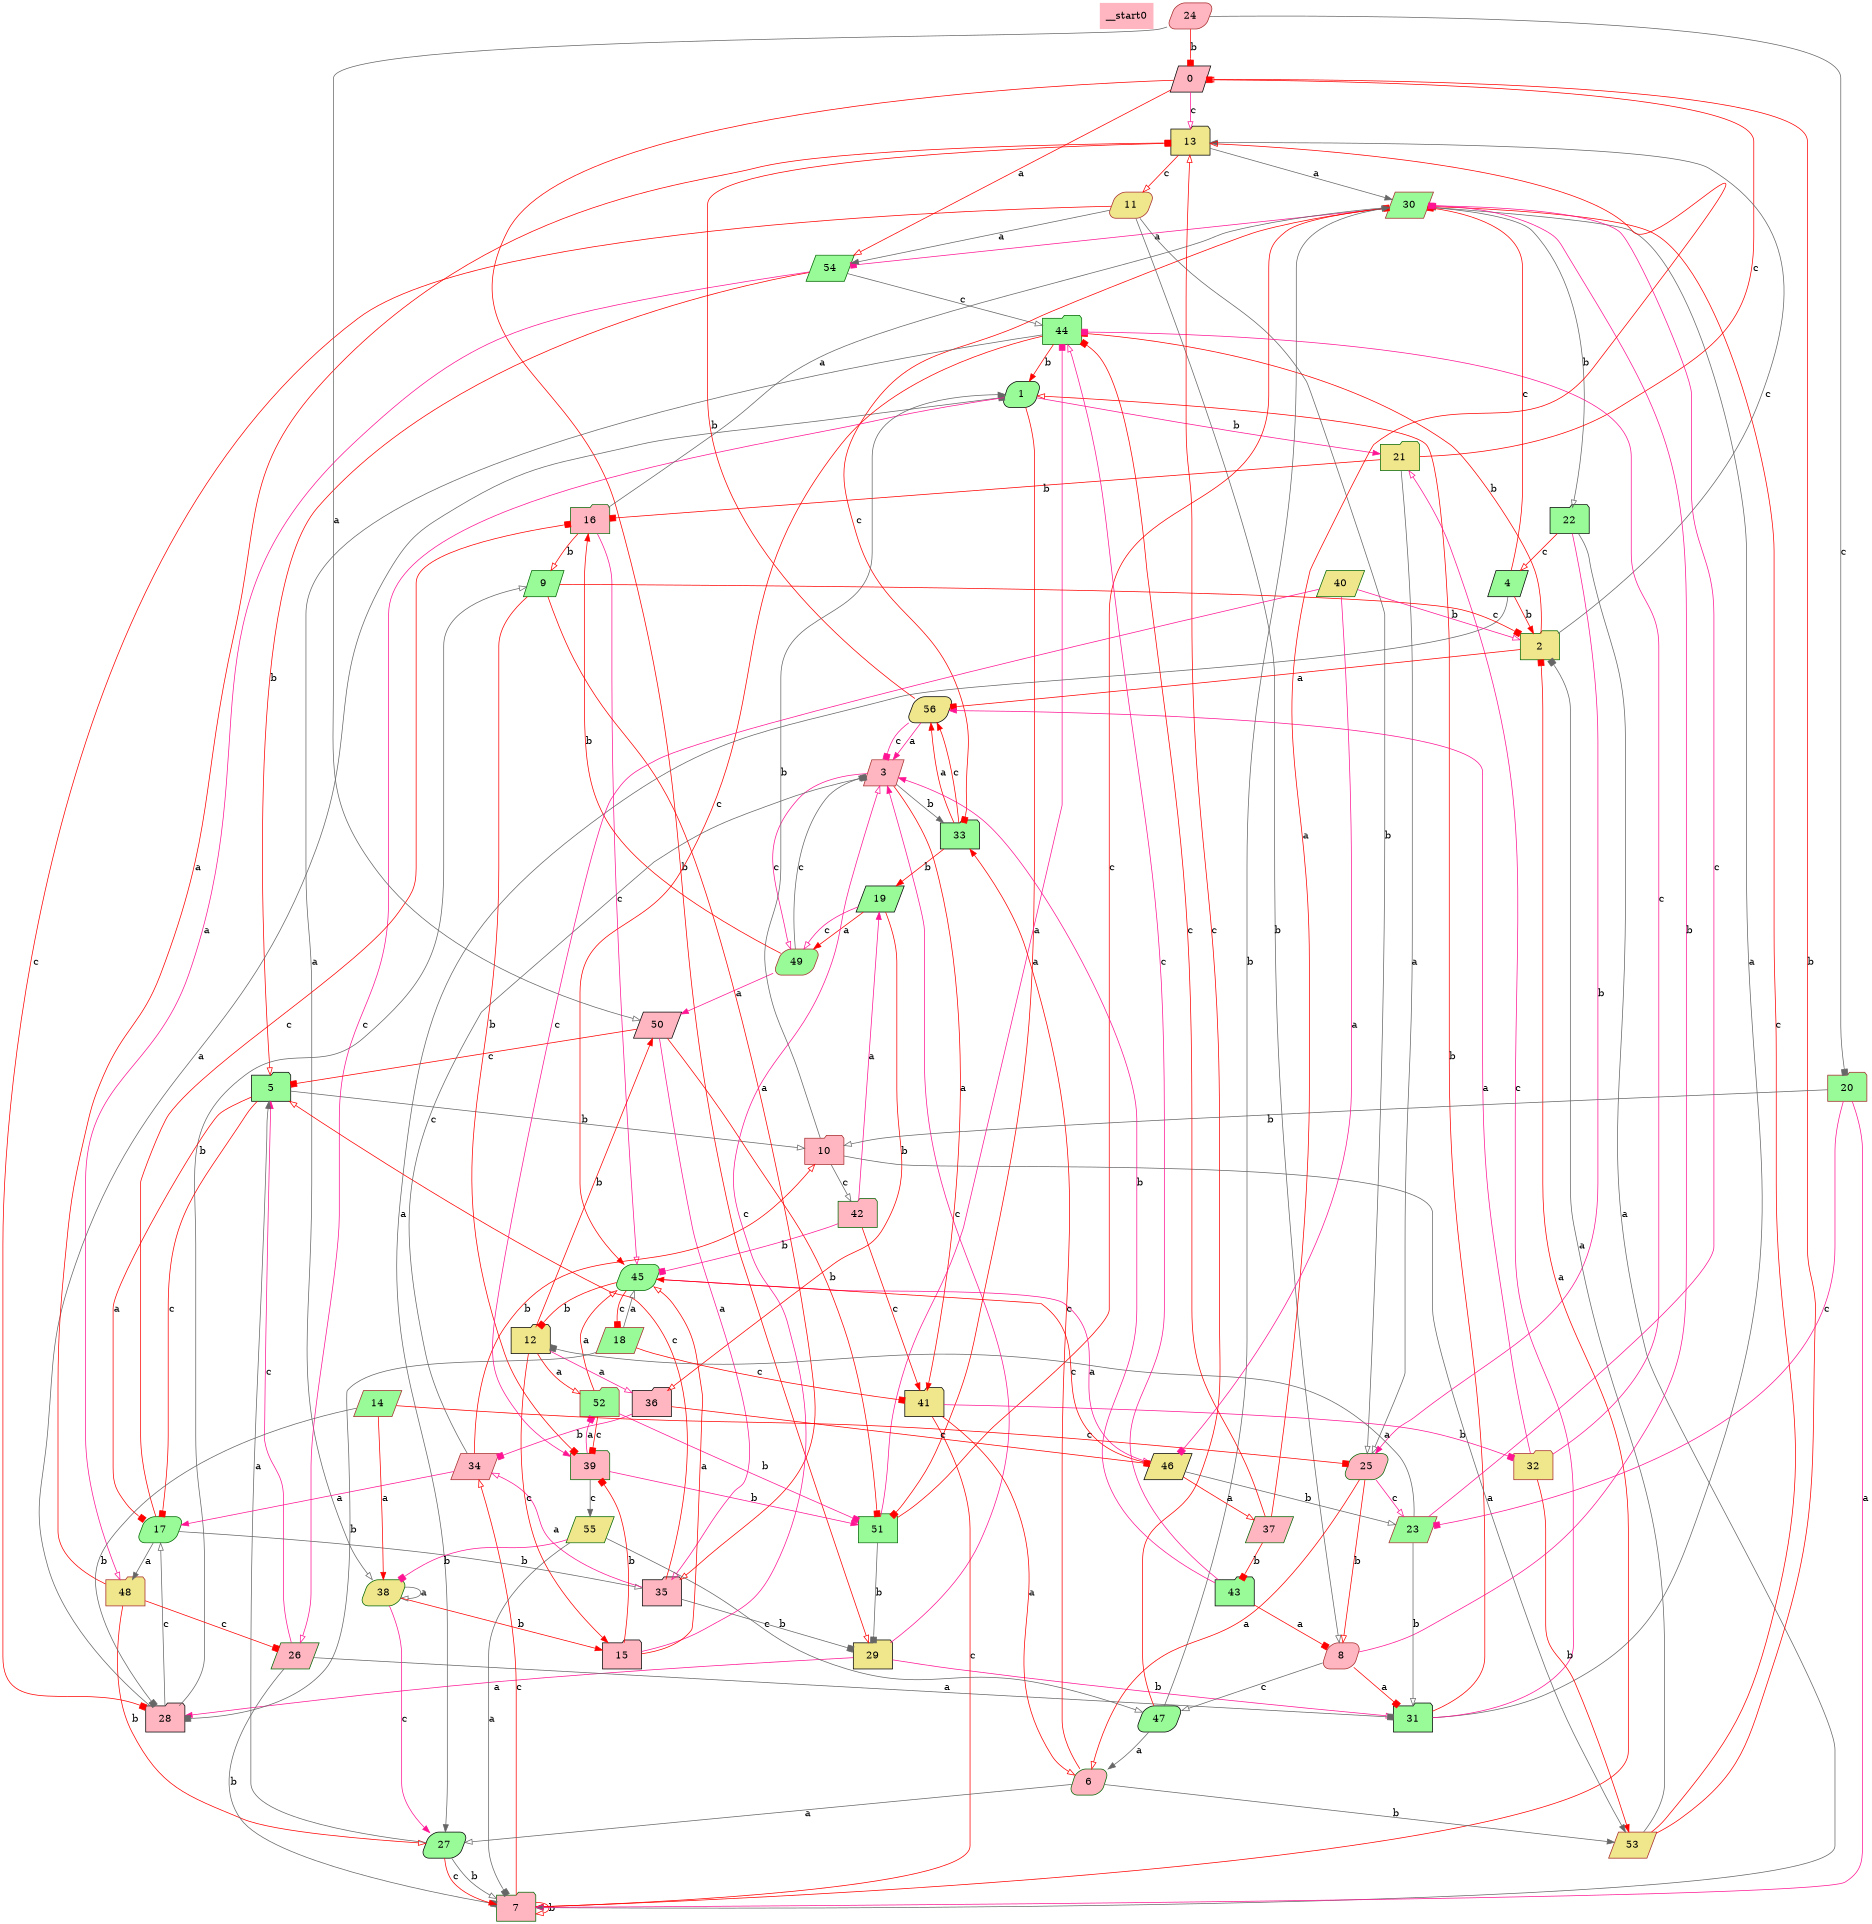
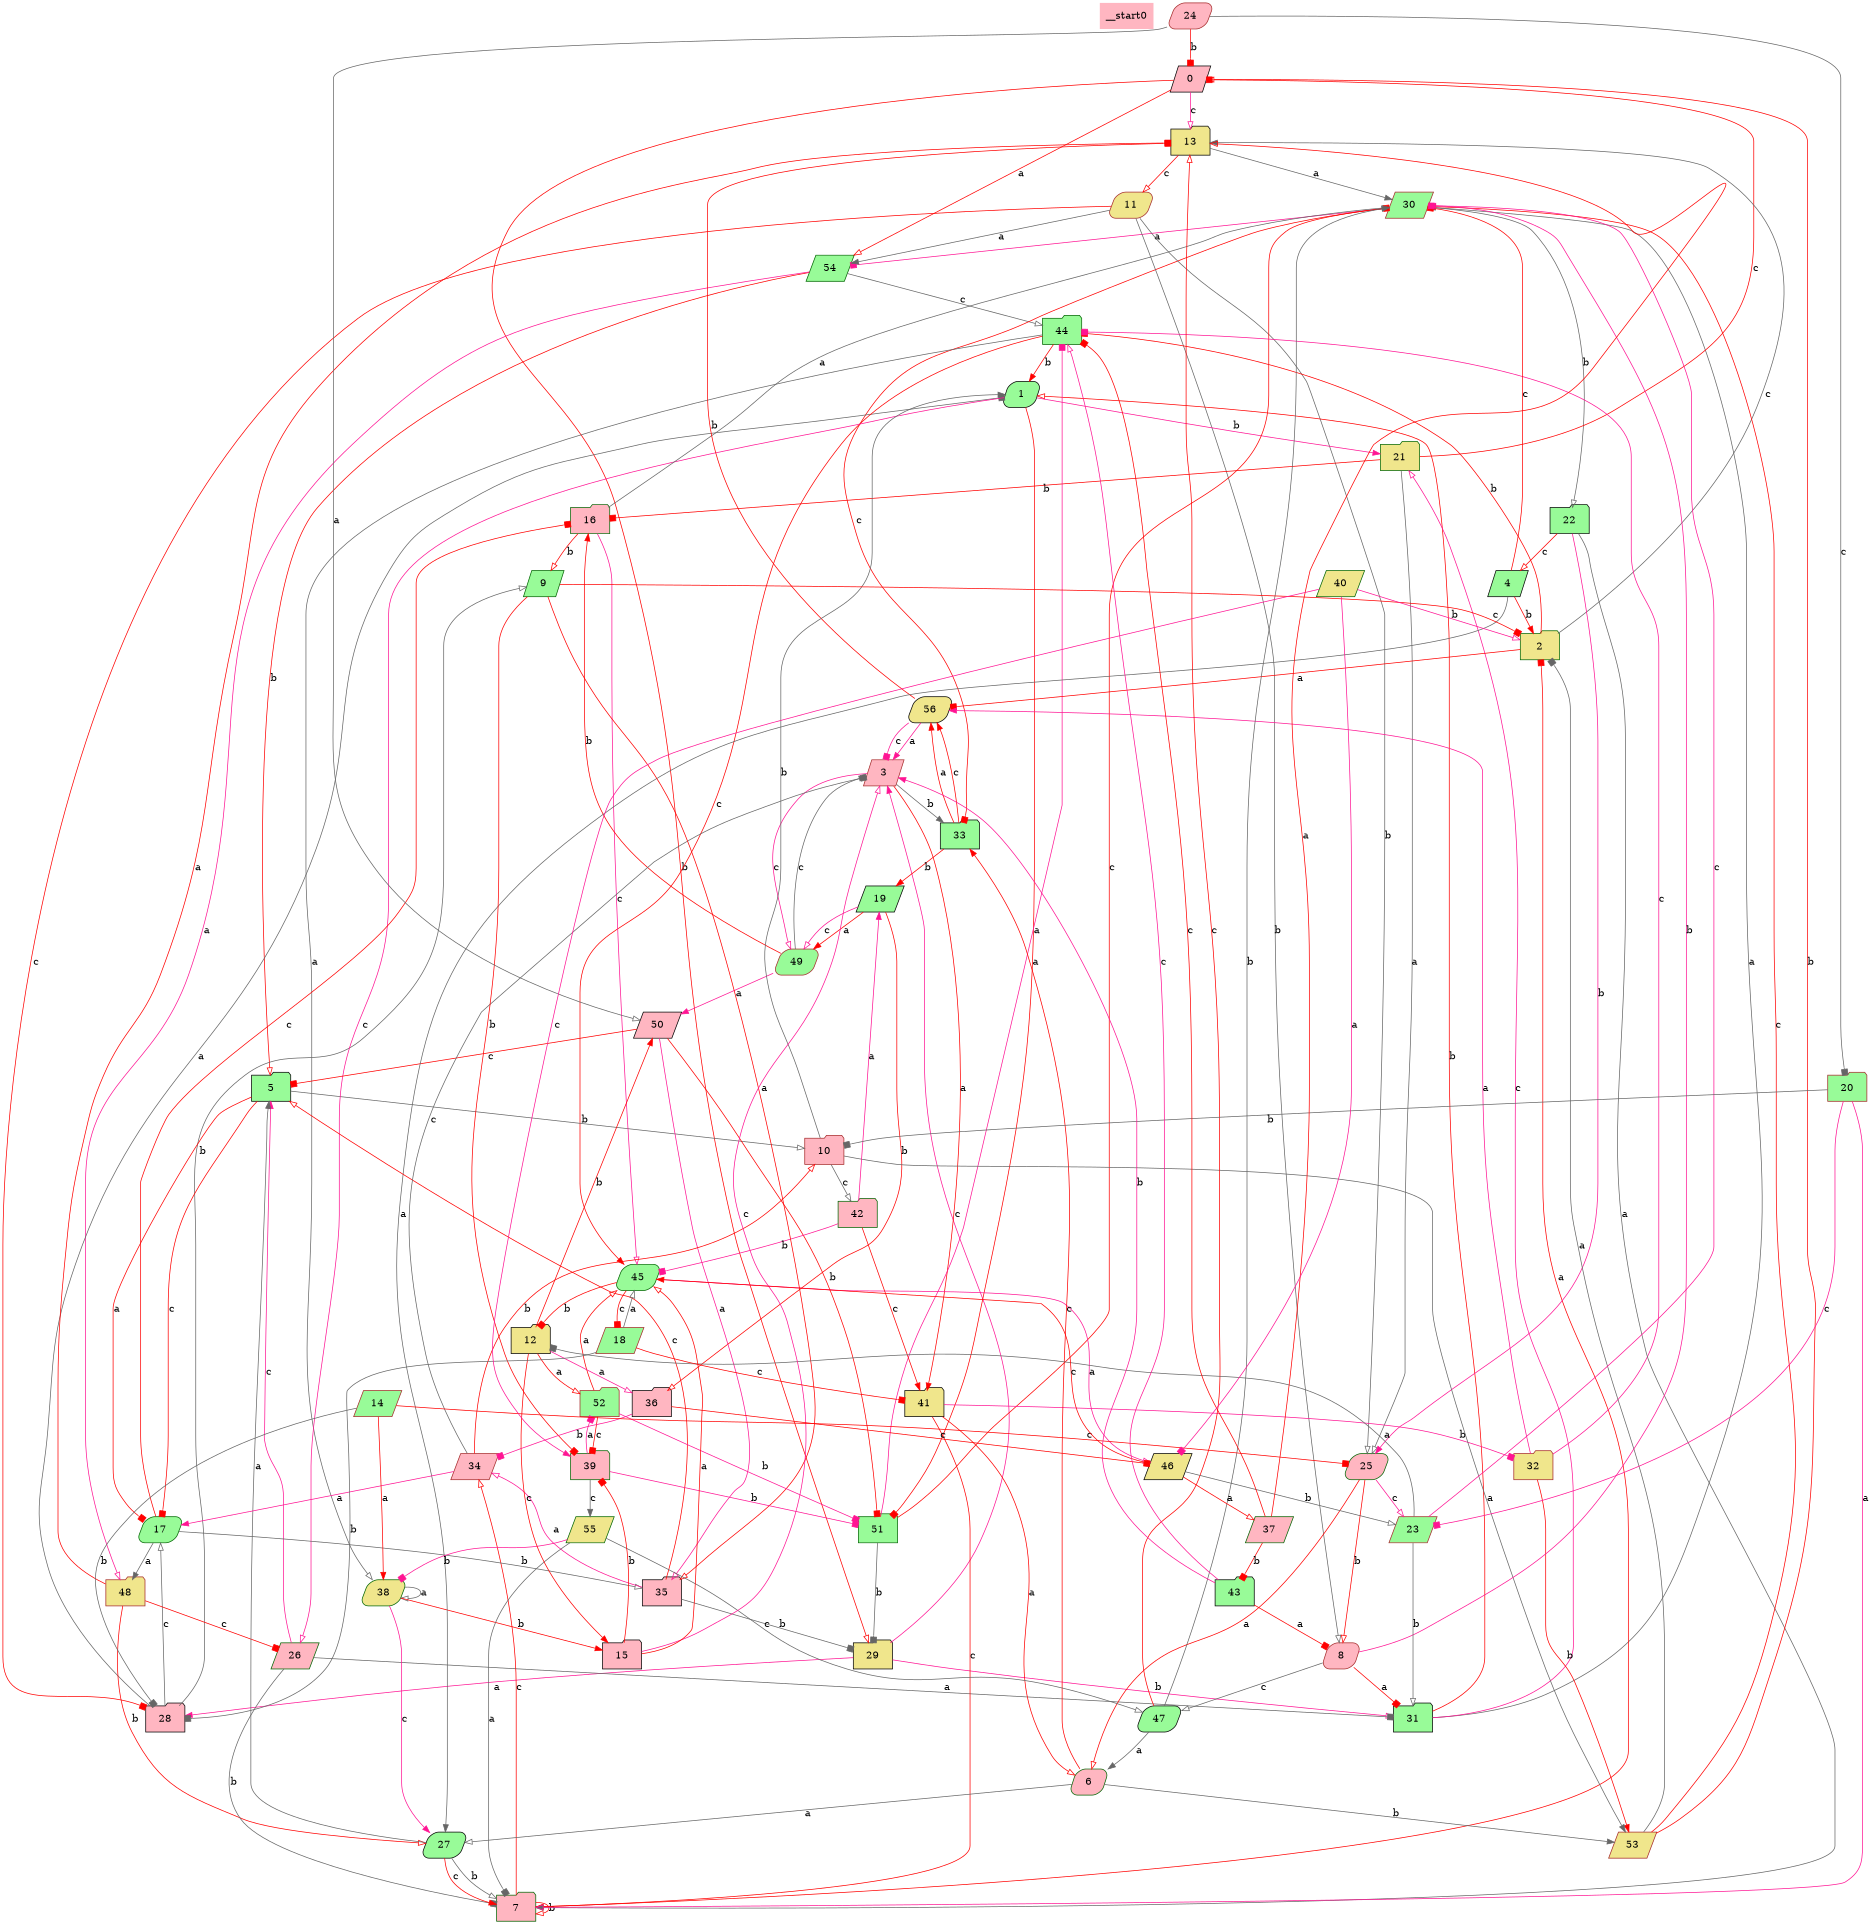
(1339, 1111) -> (1339, 1111)
(724, 1496) -> (724, 1496)
